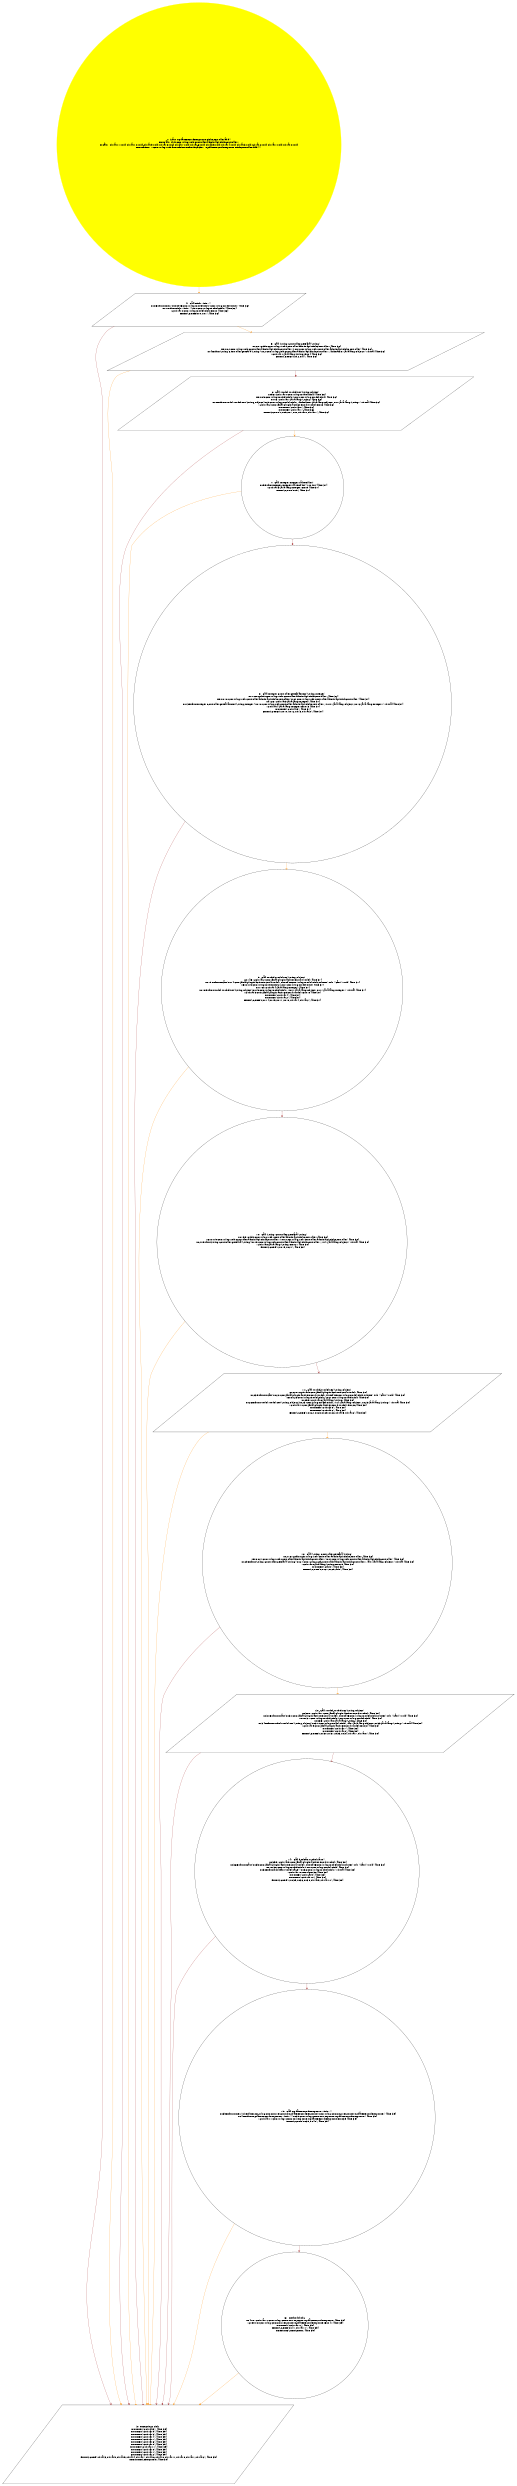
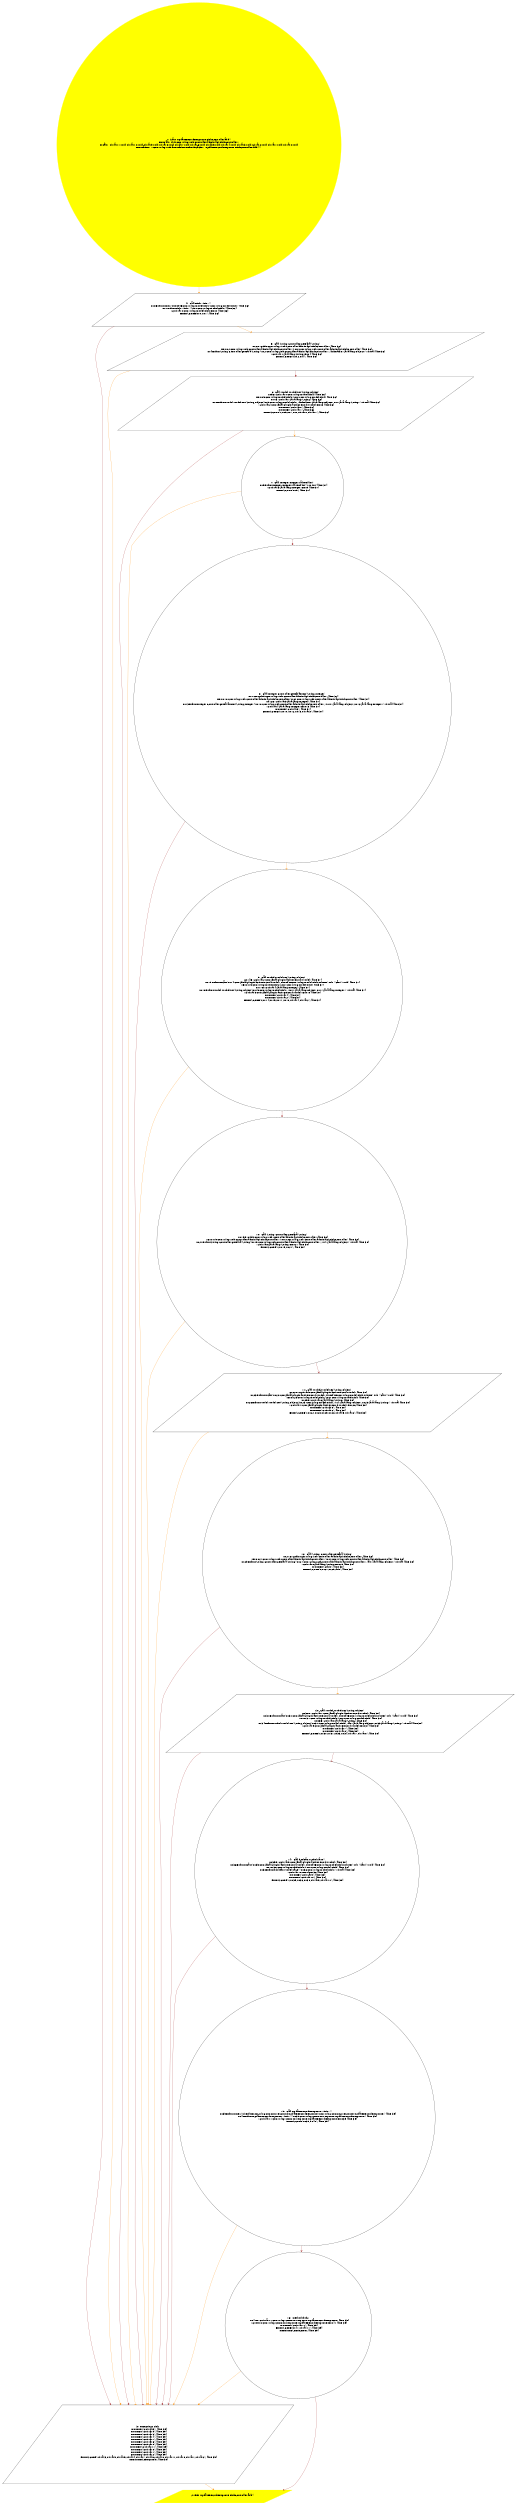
none -> (223, 2496)
